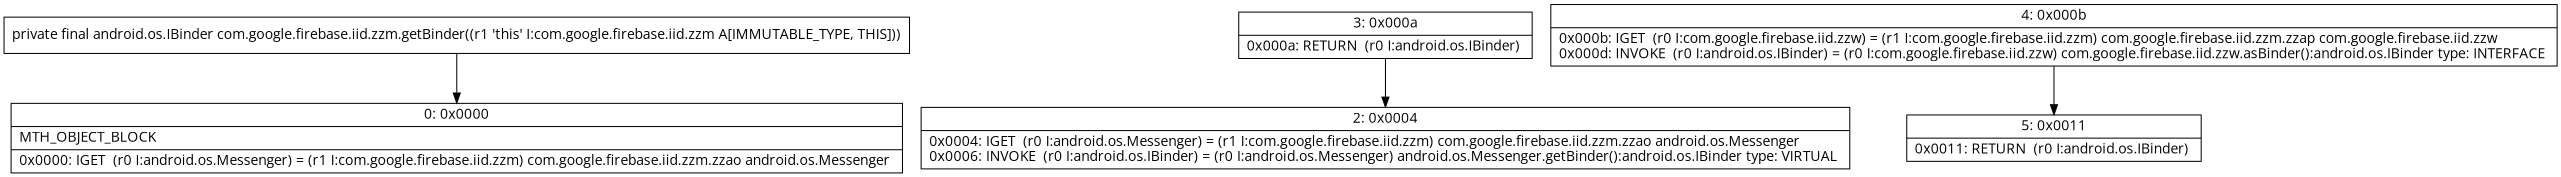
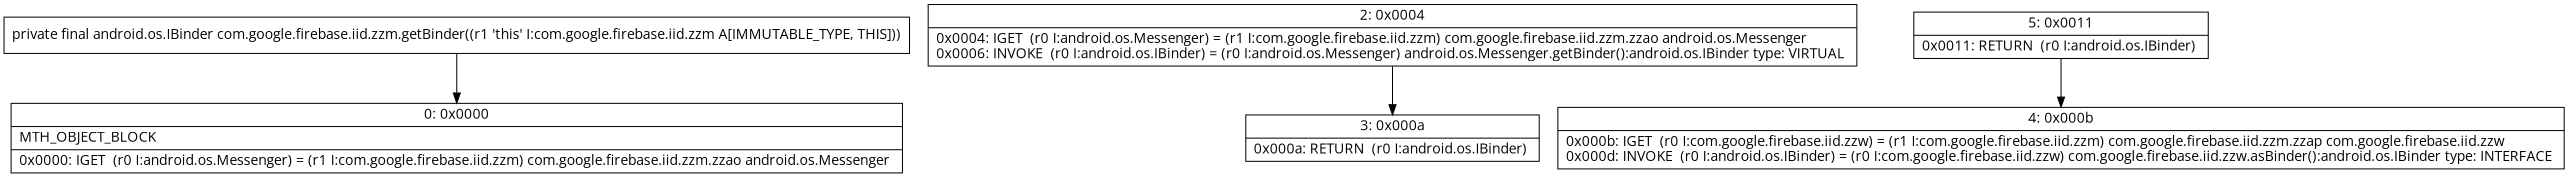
(1385, 78) -> (1393, 85)
(2054, 85) -> (2061, 78)
